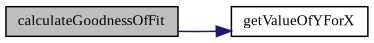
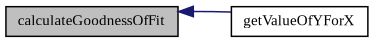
(197, 32) -> (212, 12)
